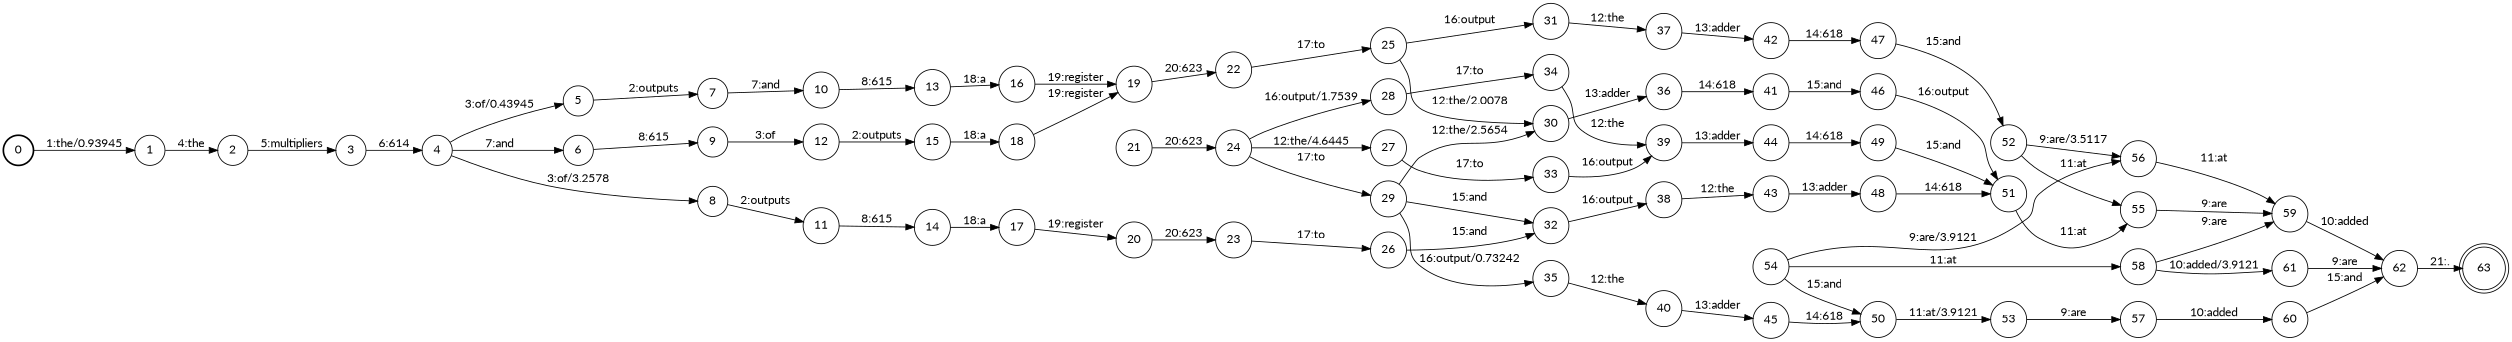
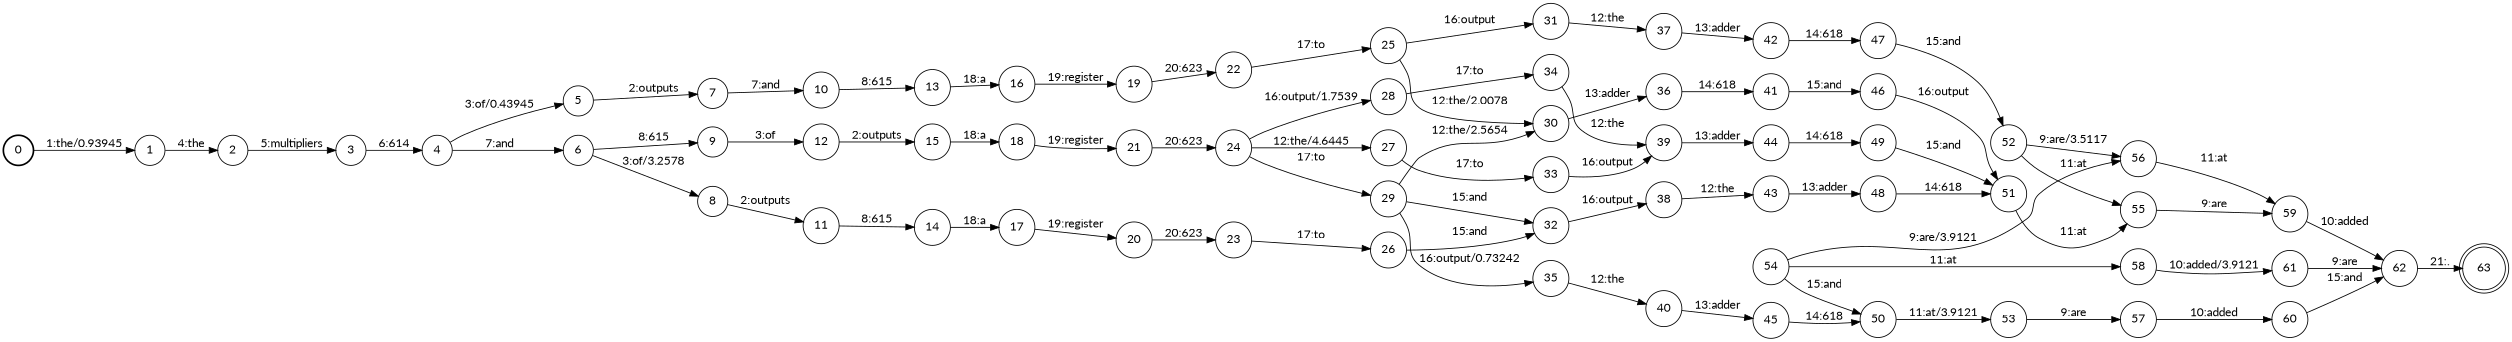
(1072, 116) -> (1071, 148)
(568, 189) -> (642, 174)
(2211, 245) -> none
